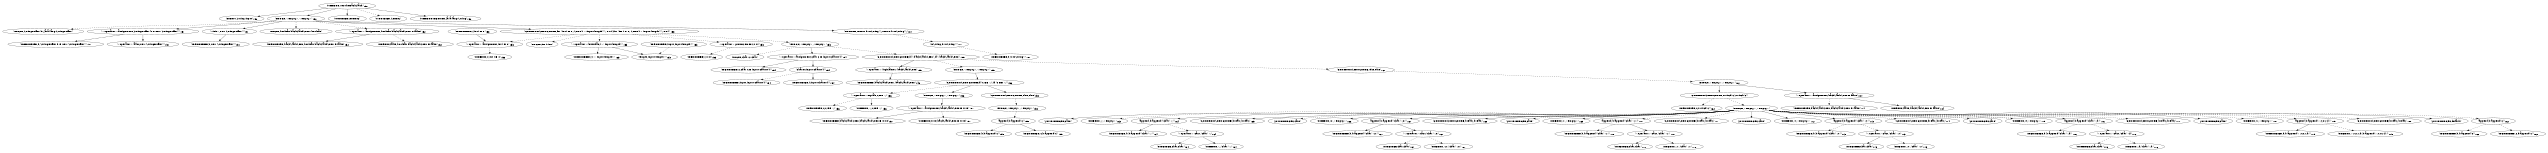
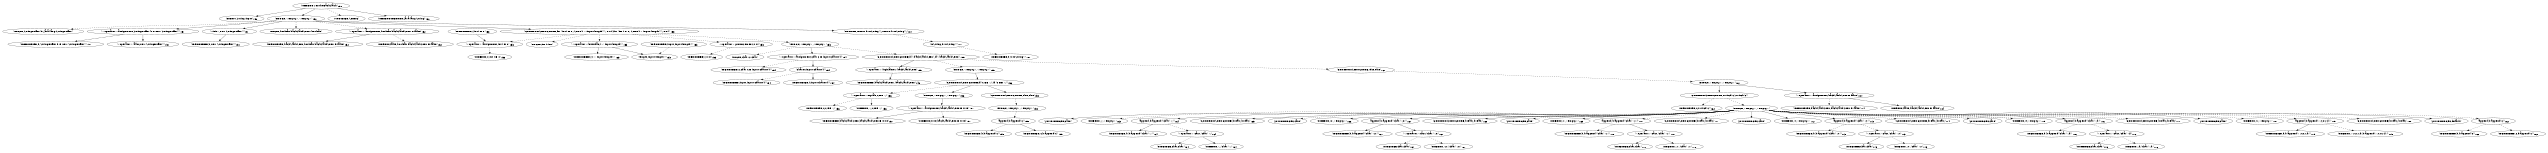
(347, 19) -> none
(781, 63) -> (781, 63)
